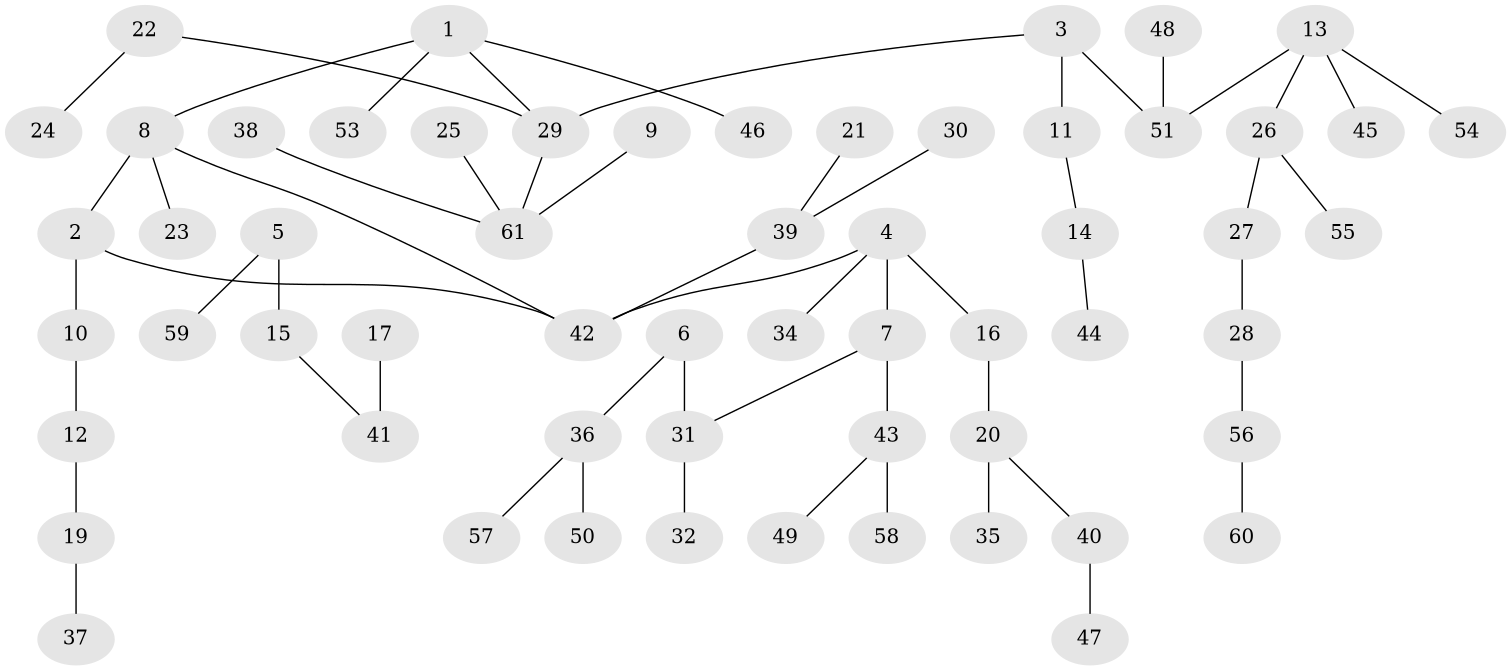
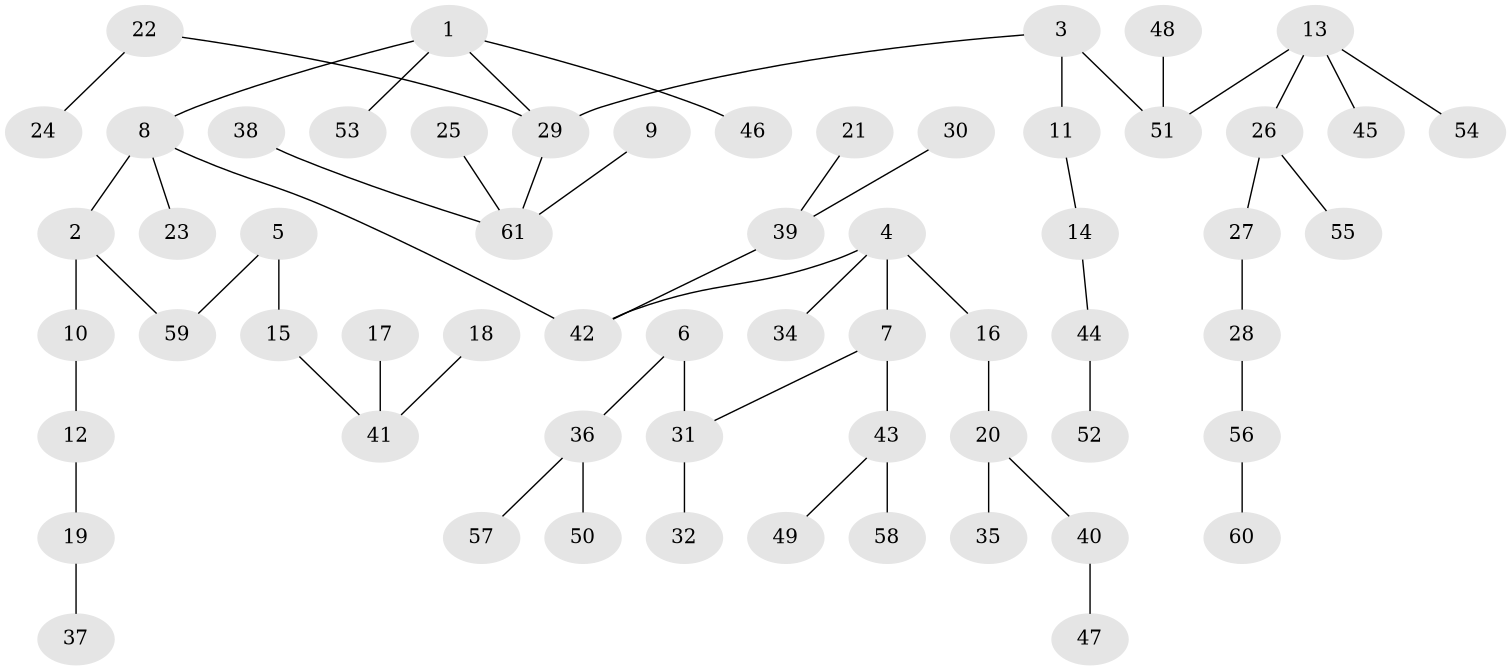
(330, 284) -> (127, 284)
none -> (482, 335)
none -> (1090, 437)
